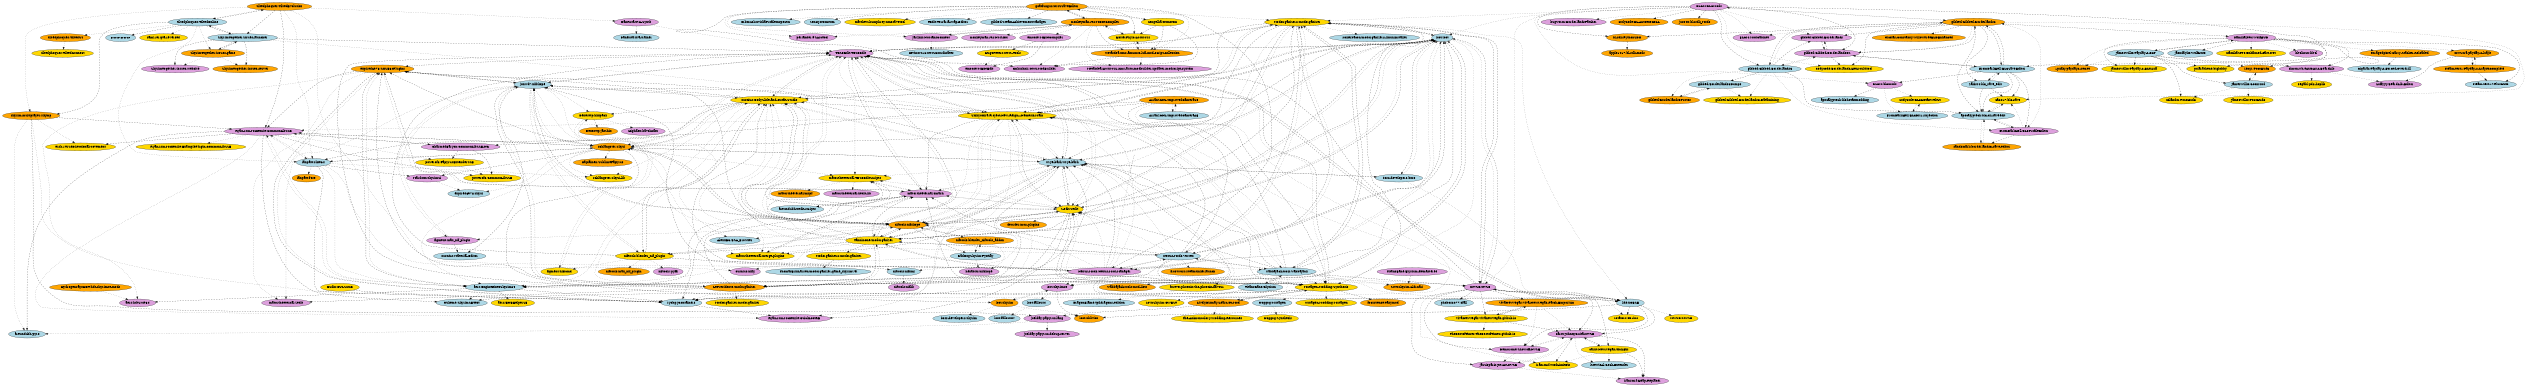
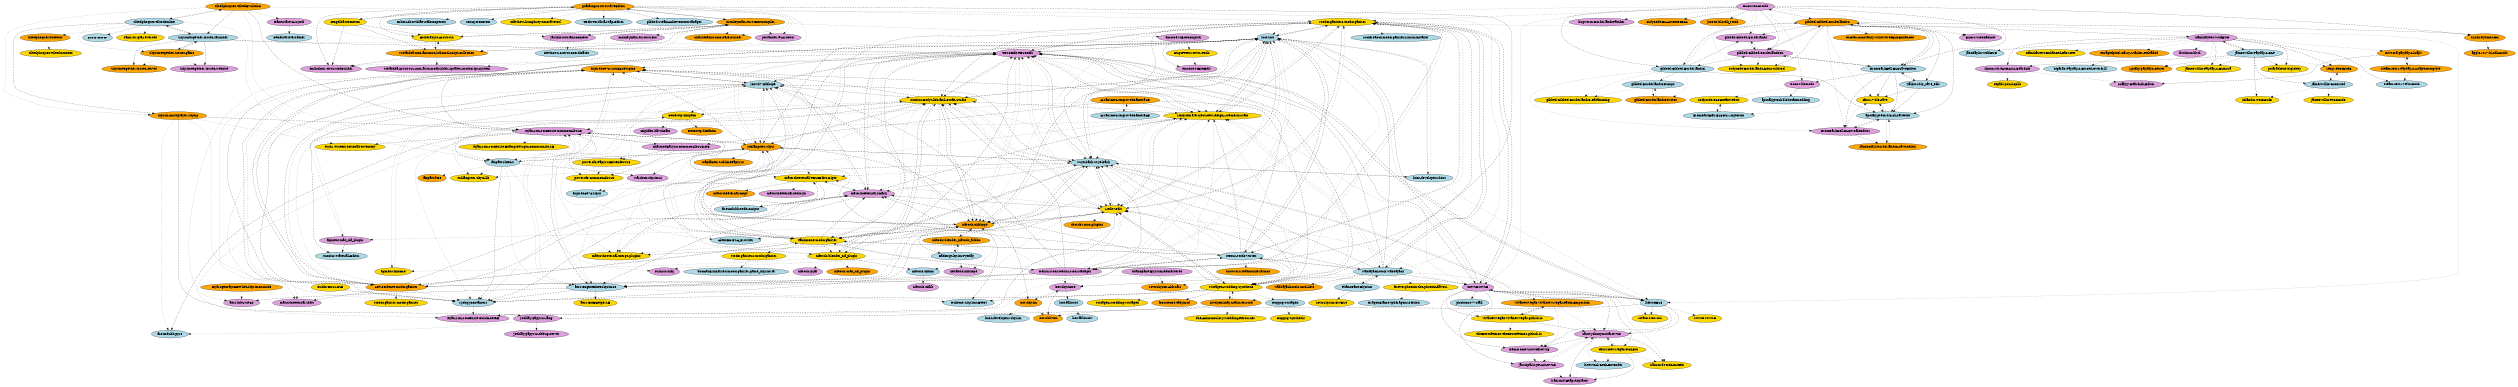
none -> (718, 38)
(599, 131) -> (702, 131)
(826, 186) -> (771, 186)
